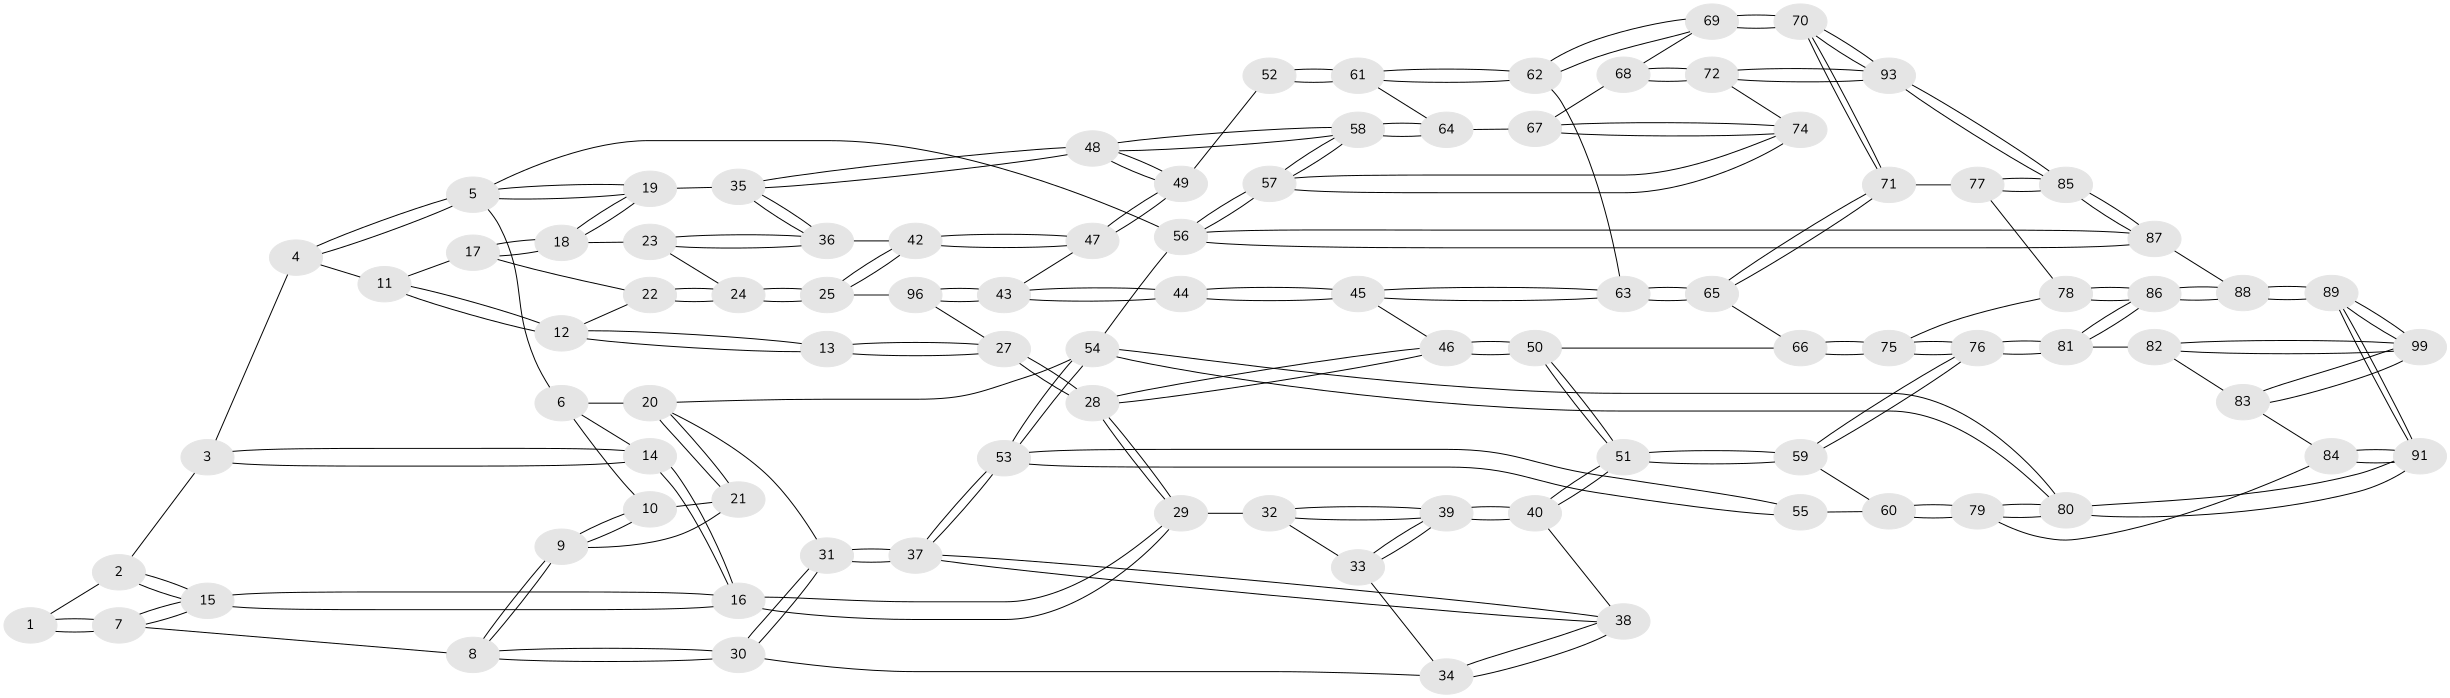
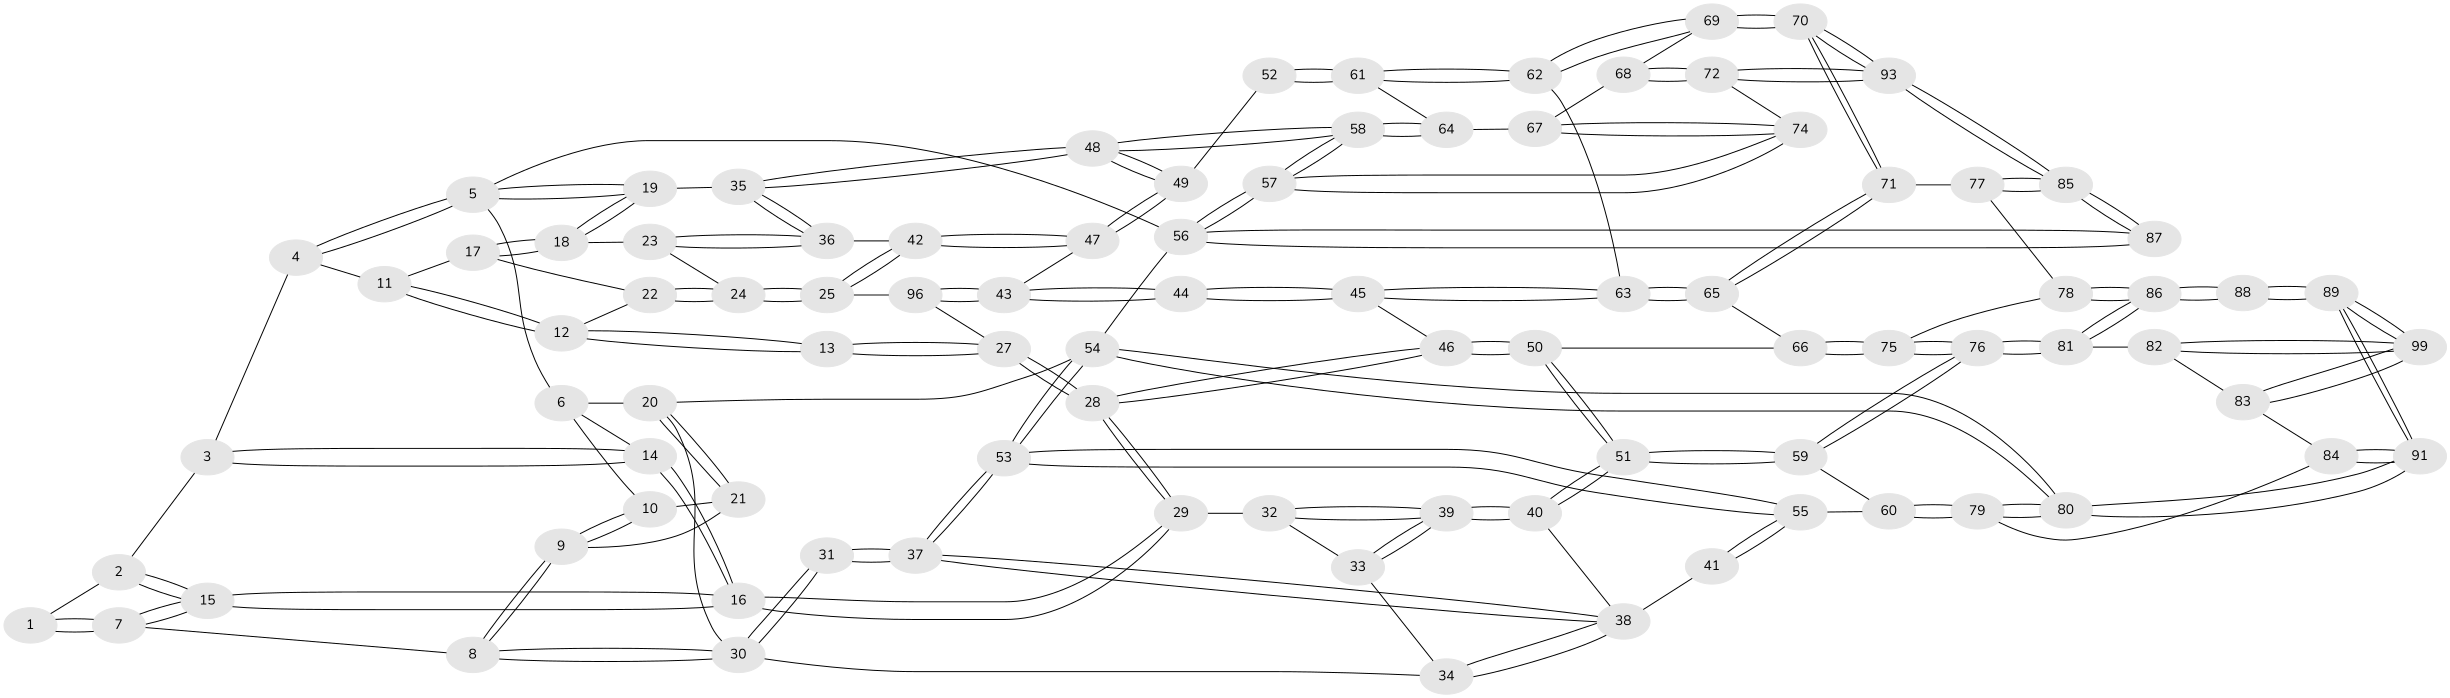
(2199, 266) -> none
(755, 464) -> (694, 541)
none -> (1712, 566)
